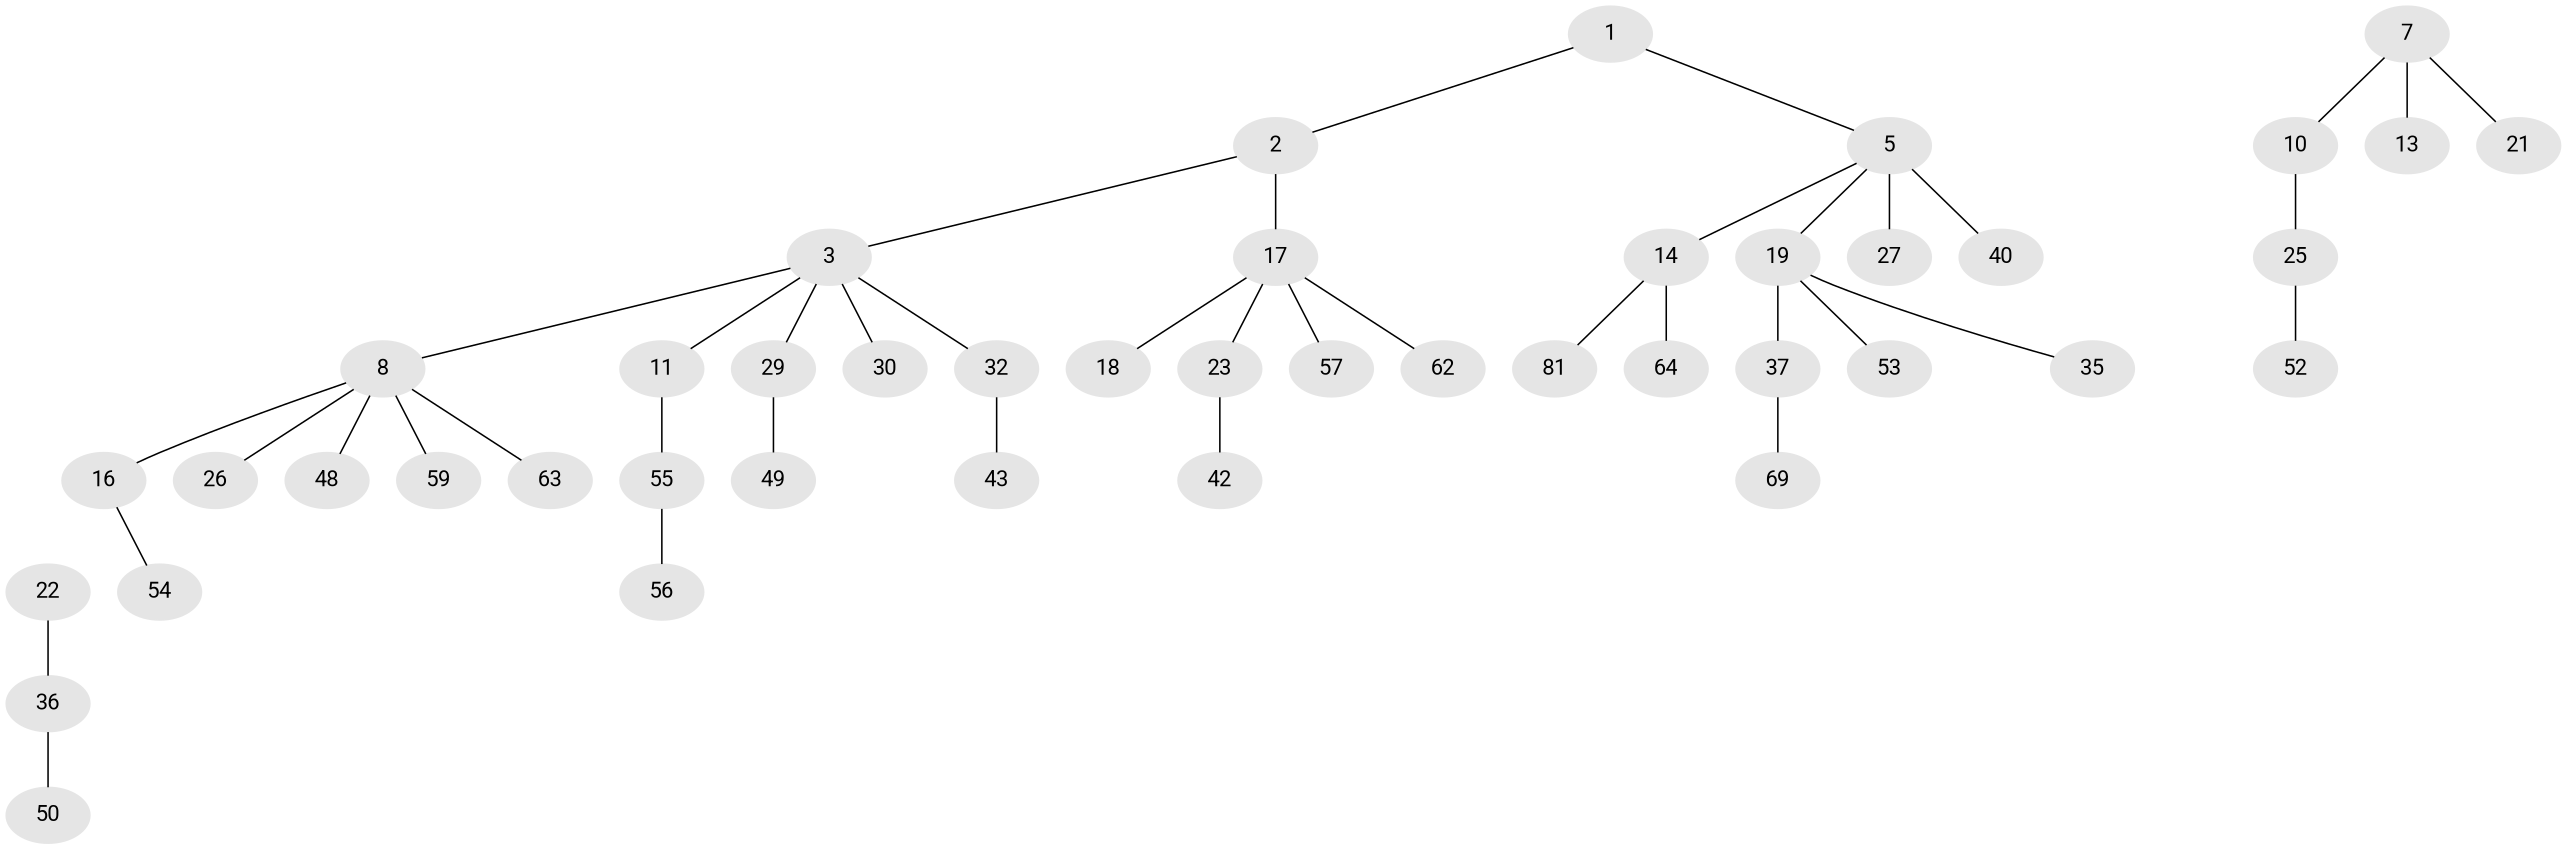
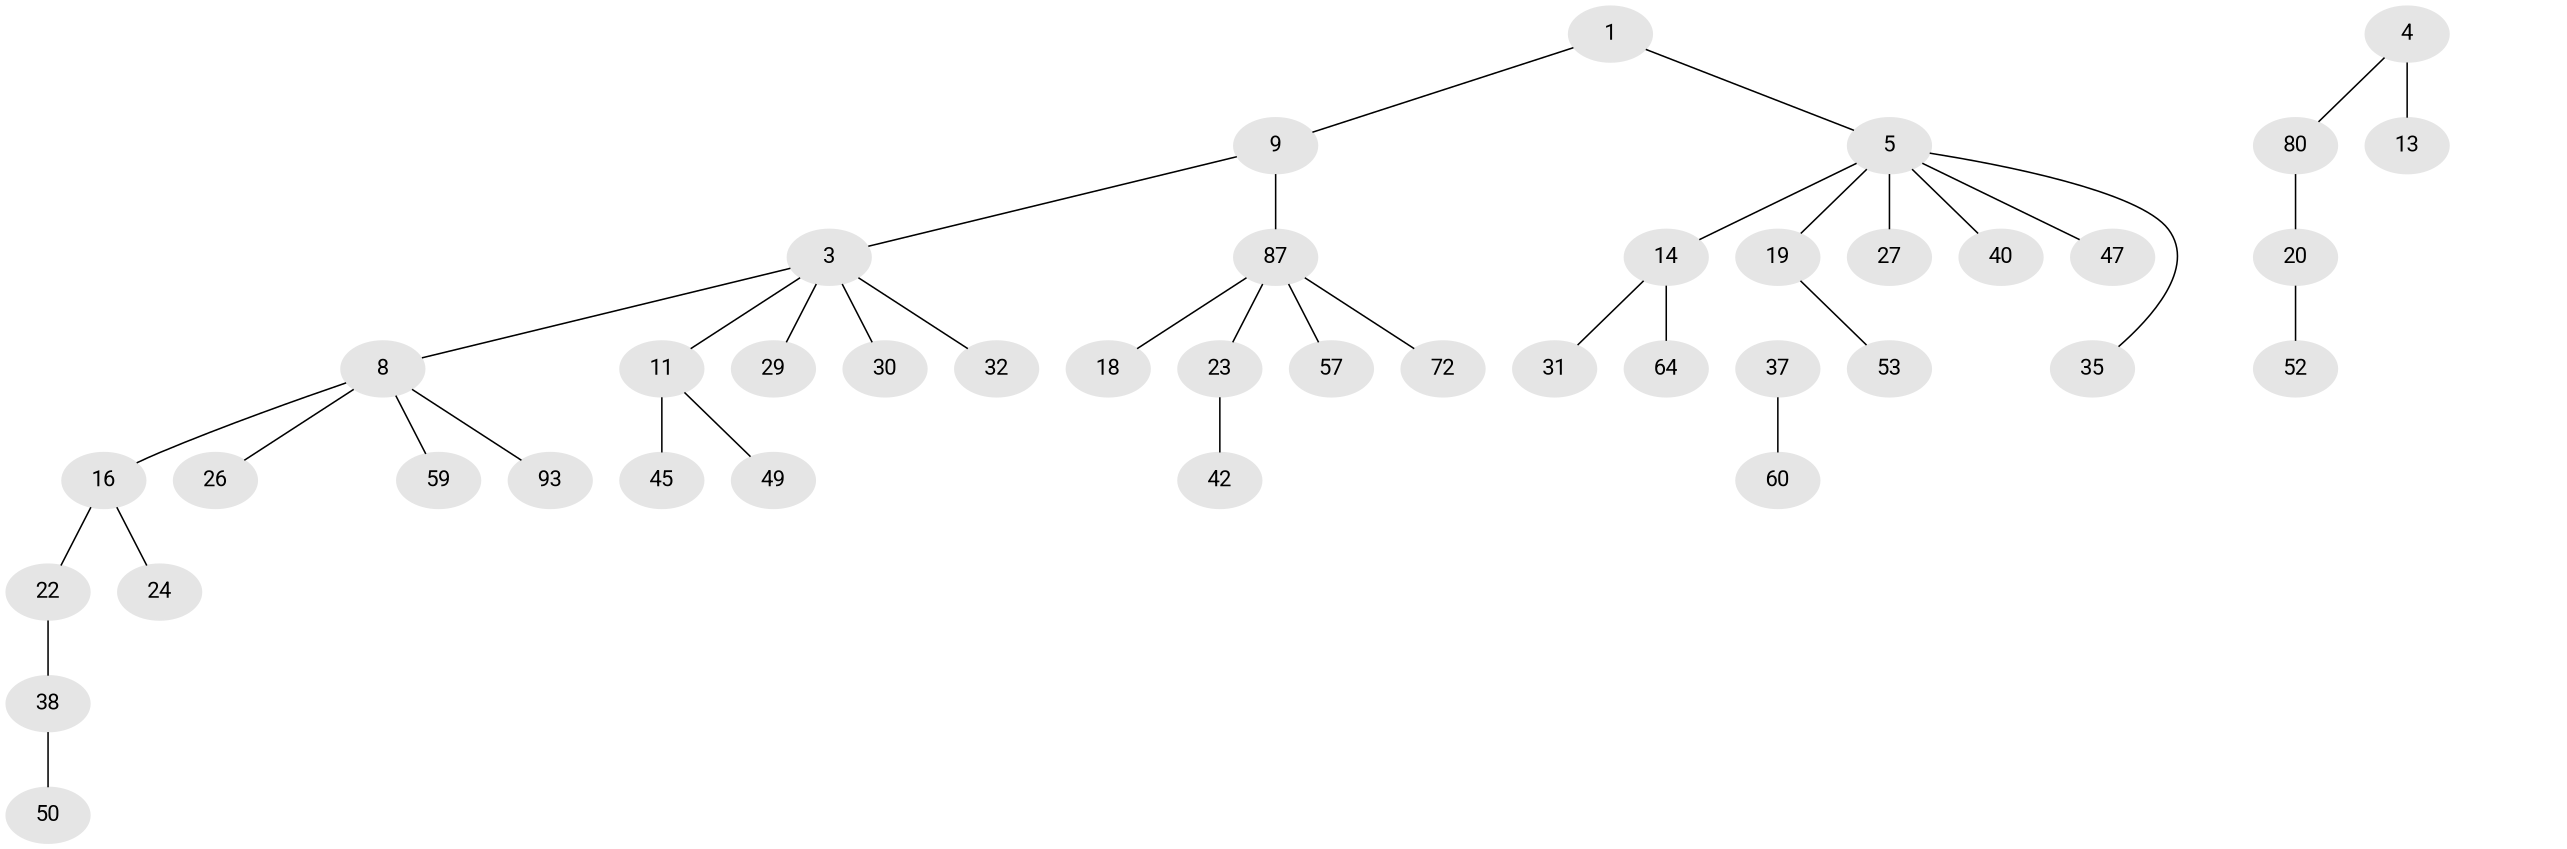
(2407, 34) -> (2407, 34)
(1276, 146) -> (1276, 146)
(2296, 146) -> (2296, 146)
(2519, 146) -> none
(1276, 257) -> (1276, 257)
none -> (2113, 257)
(2296, 257) -> (2296, 257)
(1778, 313) -> none
(1931, 320) -> (2120, 200)
(1443, 369) -> (1443, 369)
(1555, 369) -> (1555, 369)
(773, 425) -> (717, 425)
(327, 480) -> none
(550, 480) -> (550, 480)
(662, 480) -> (662, 480)
(997, 480) -> none
(1778, 480) -> (1778, 480)
none -> (76, 536)
(160, 592) -> (160, 592)
(662, 592) -> none
(48, 704) -> (48, 704)
